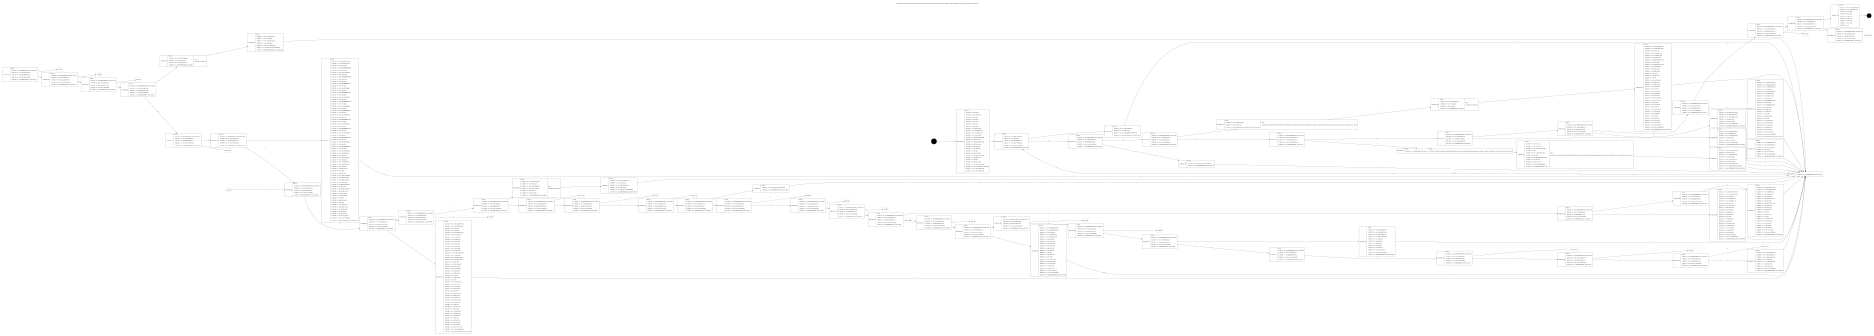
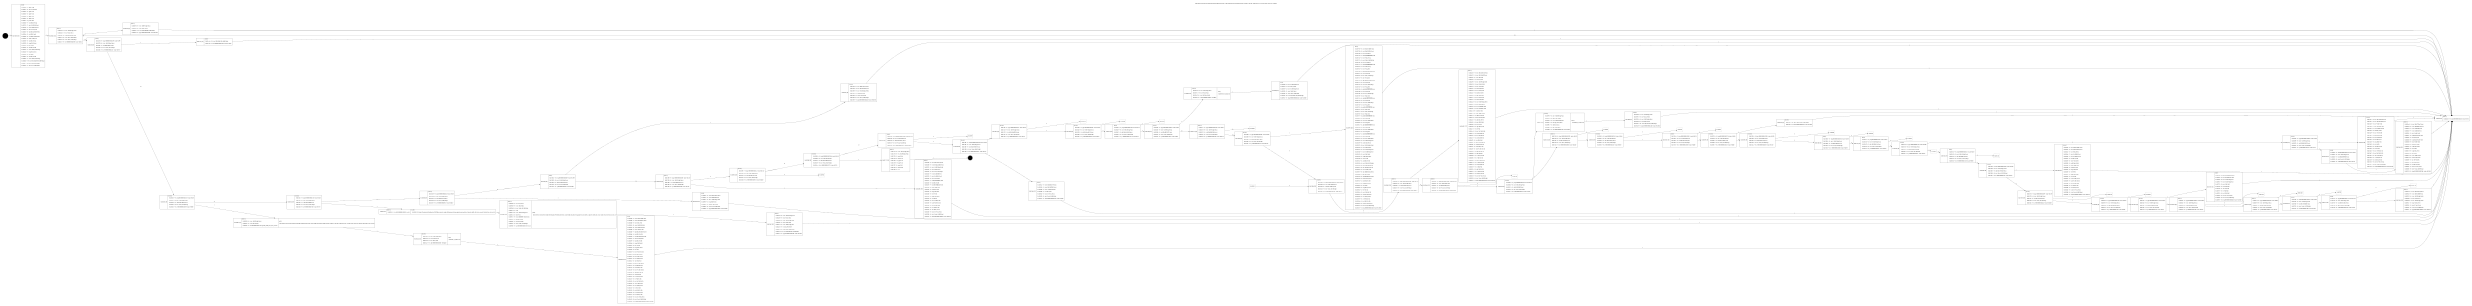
none -> (970, 146)
none -> (2261, 194)
